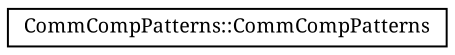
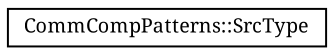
(227, 28) -> (167, 28)
